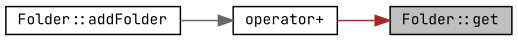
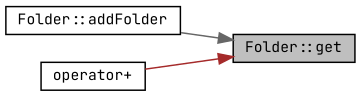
(199, 21) -> (200, 35)
